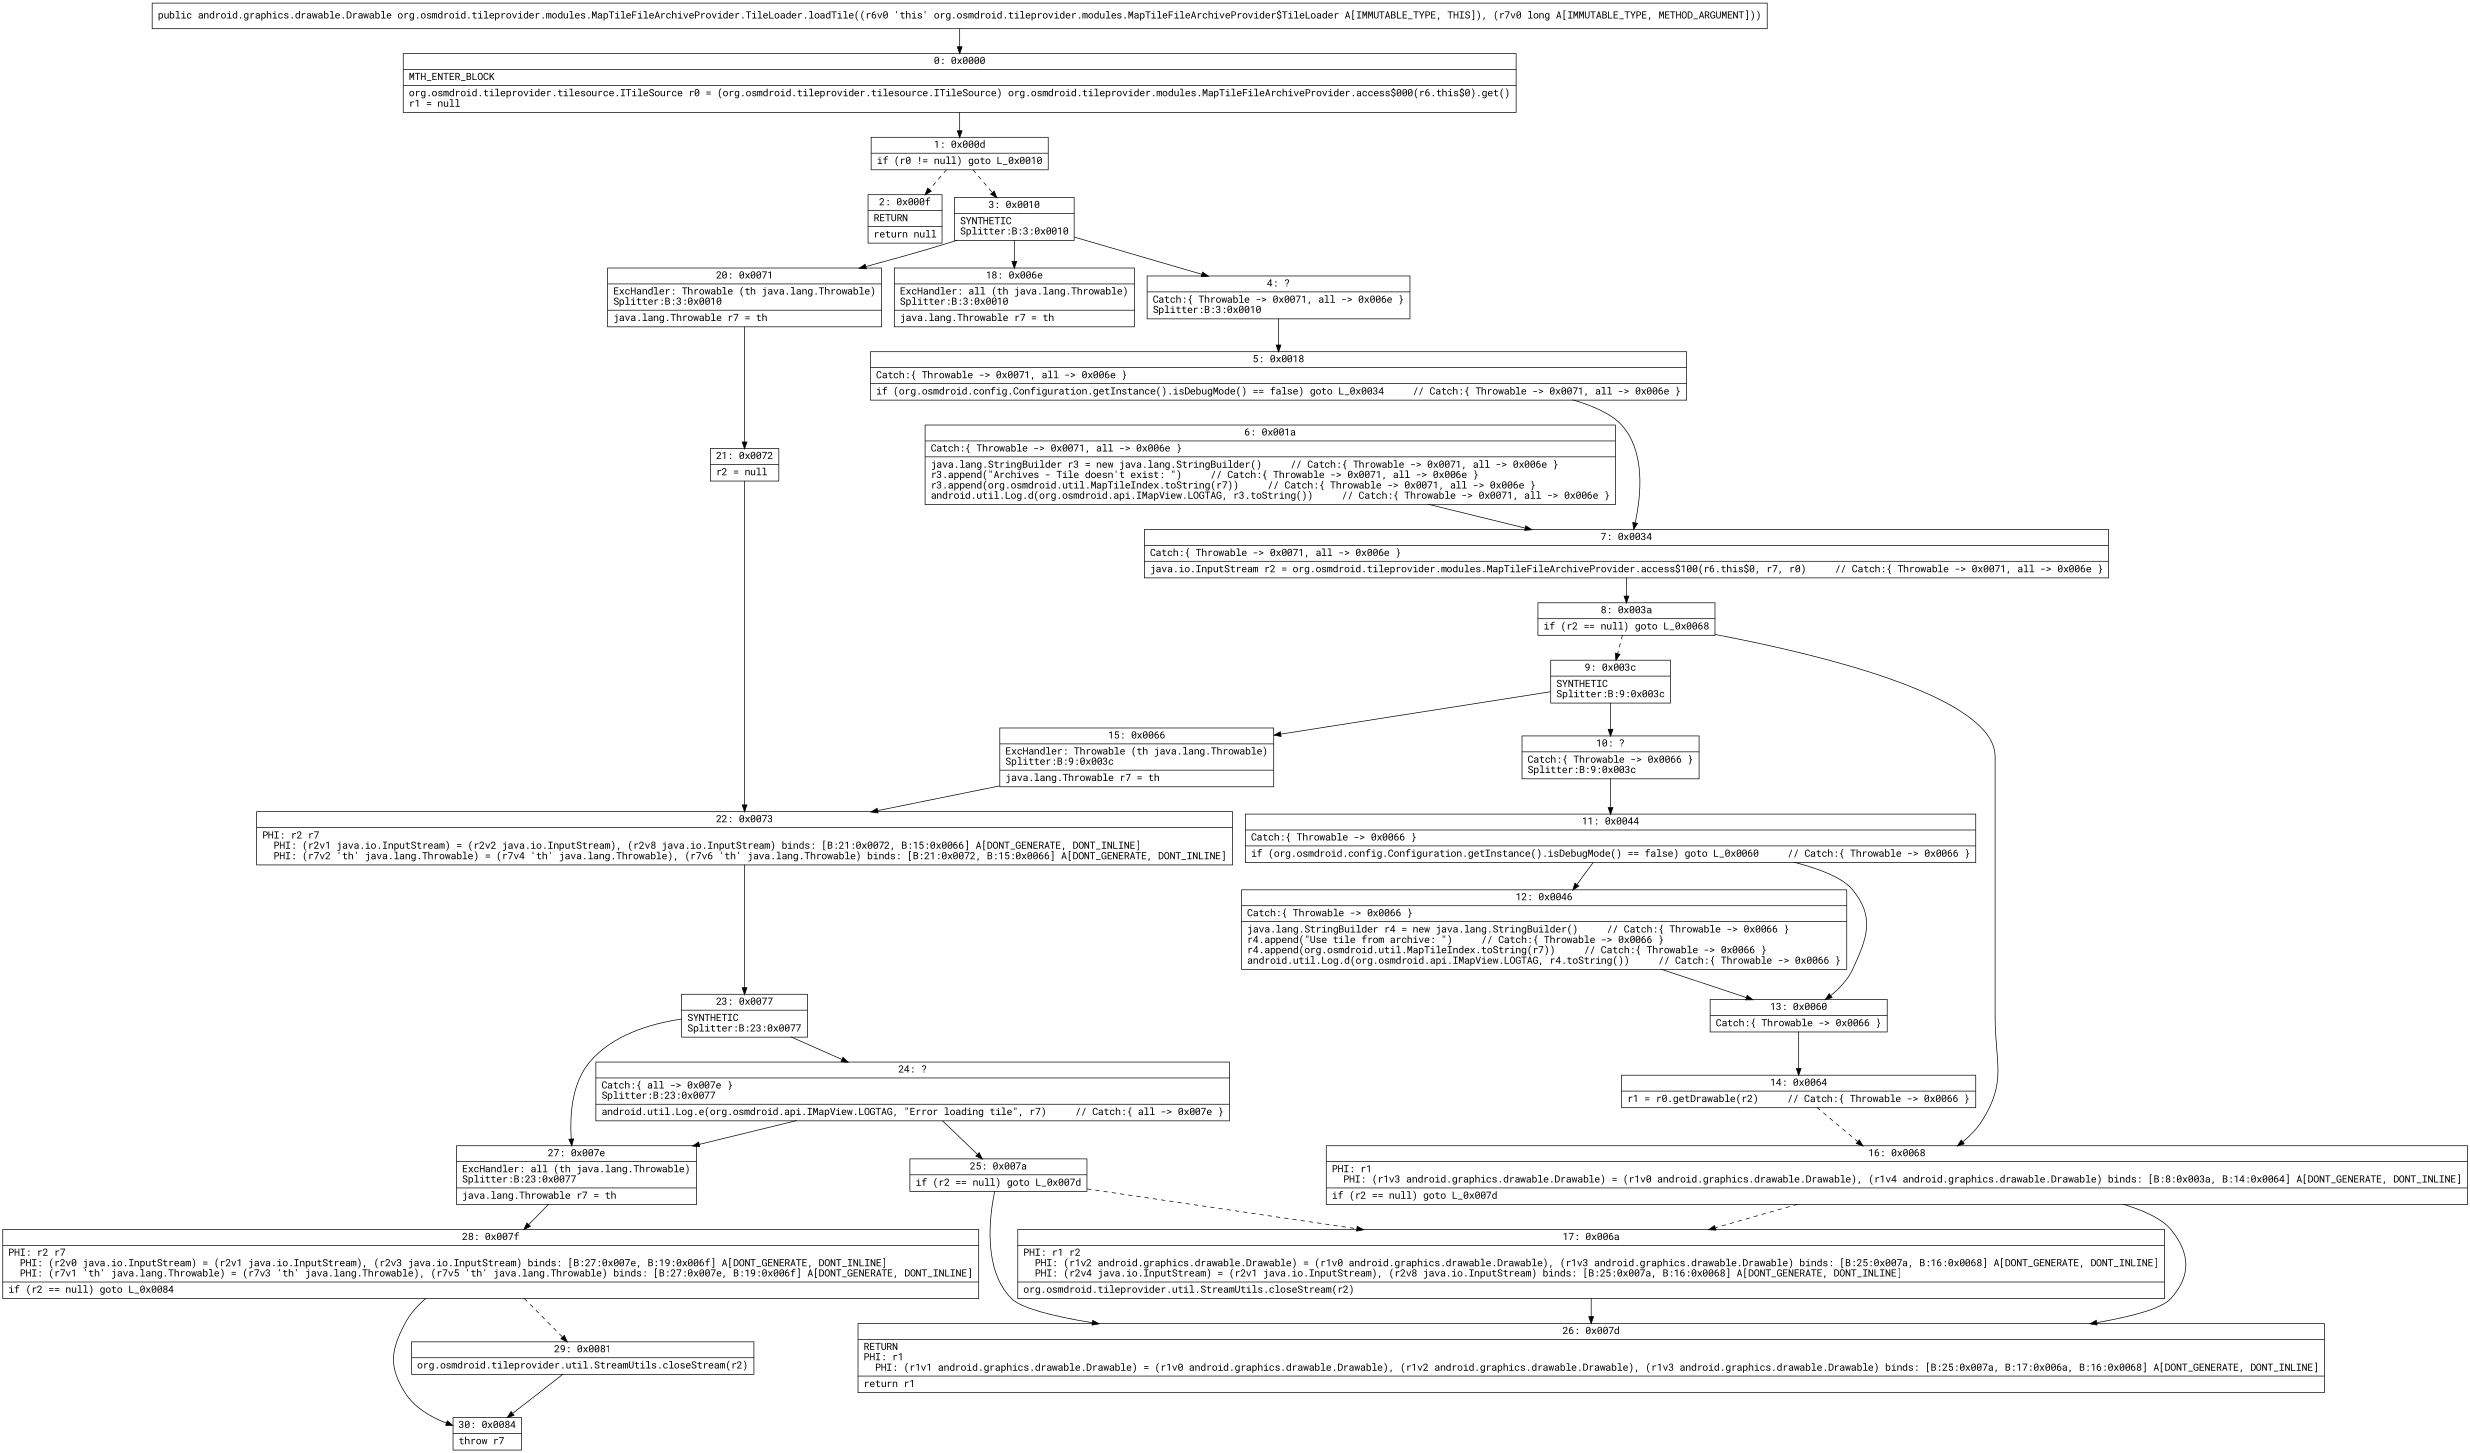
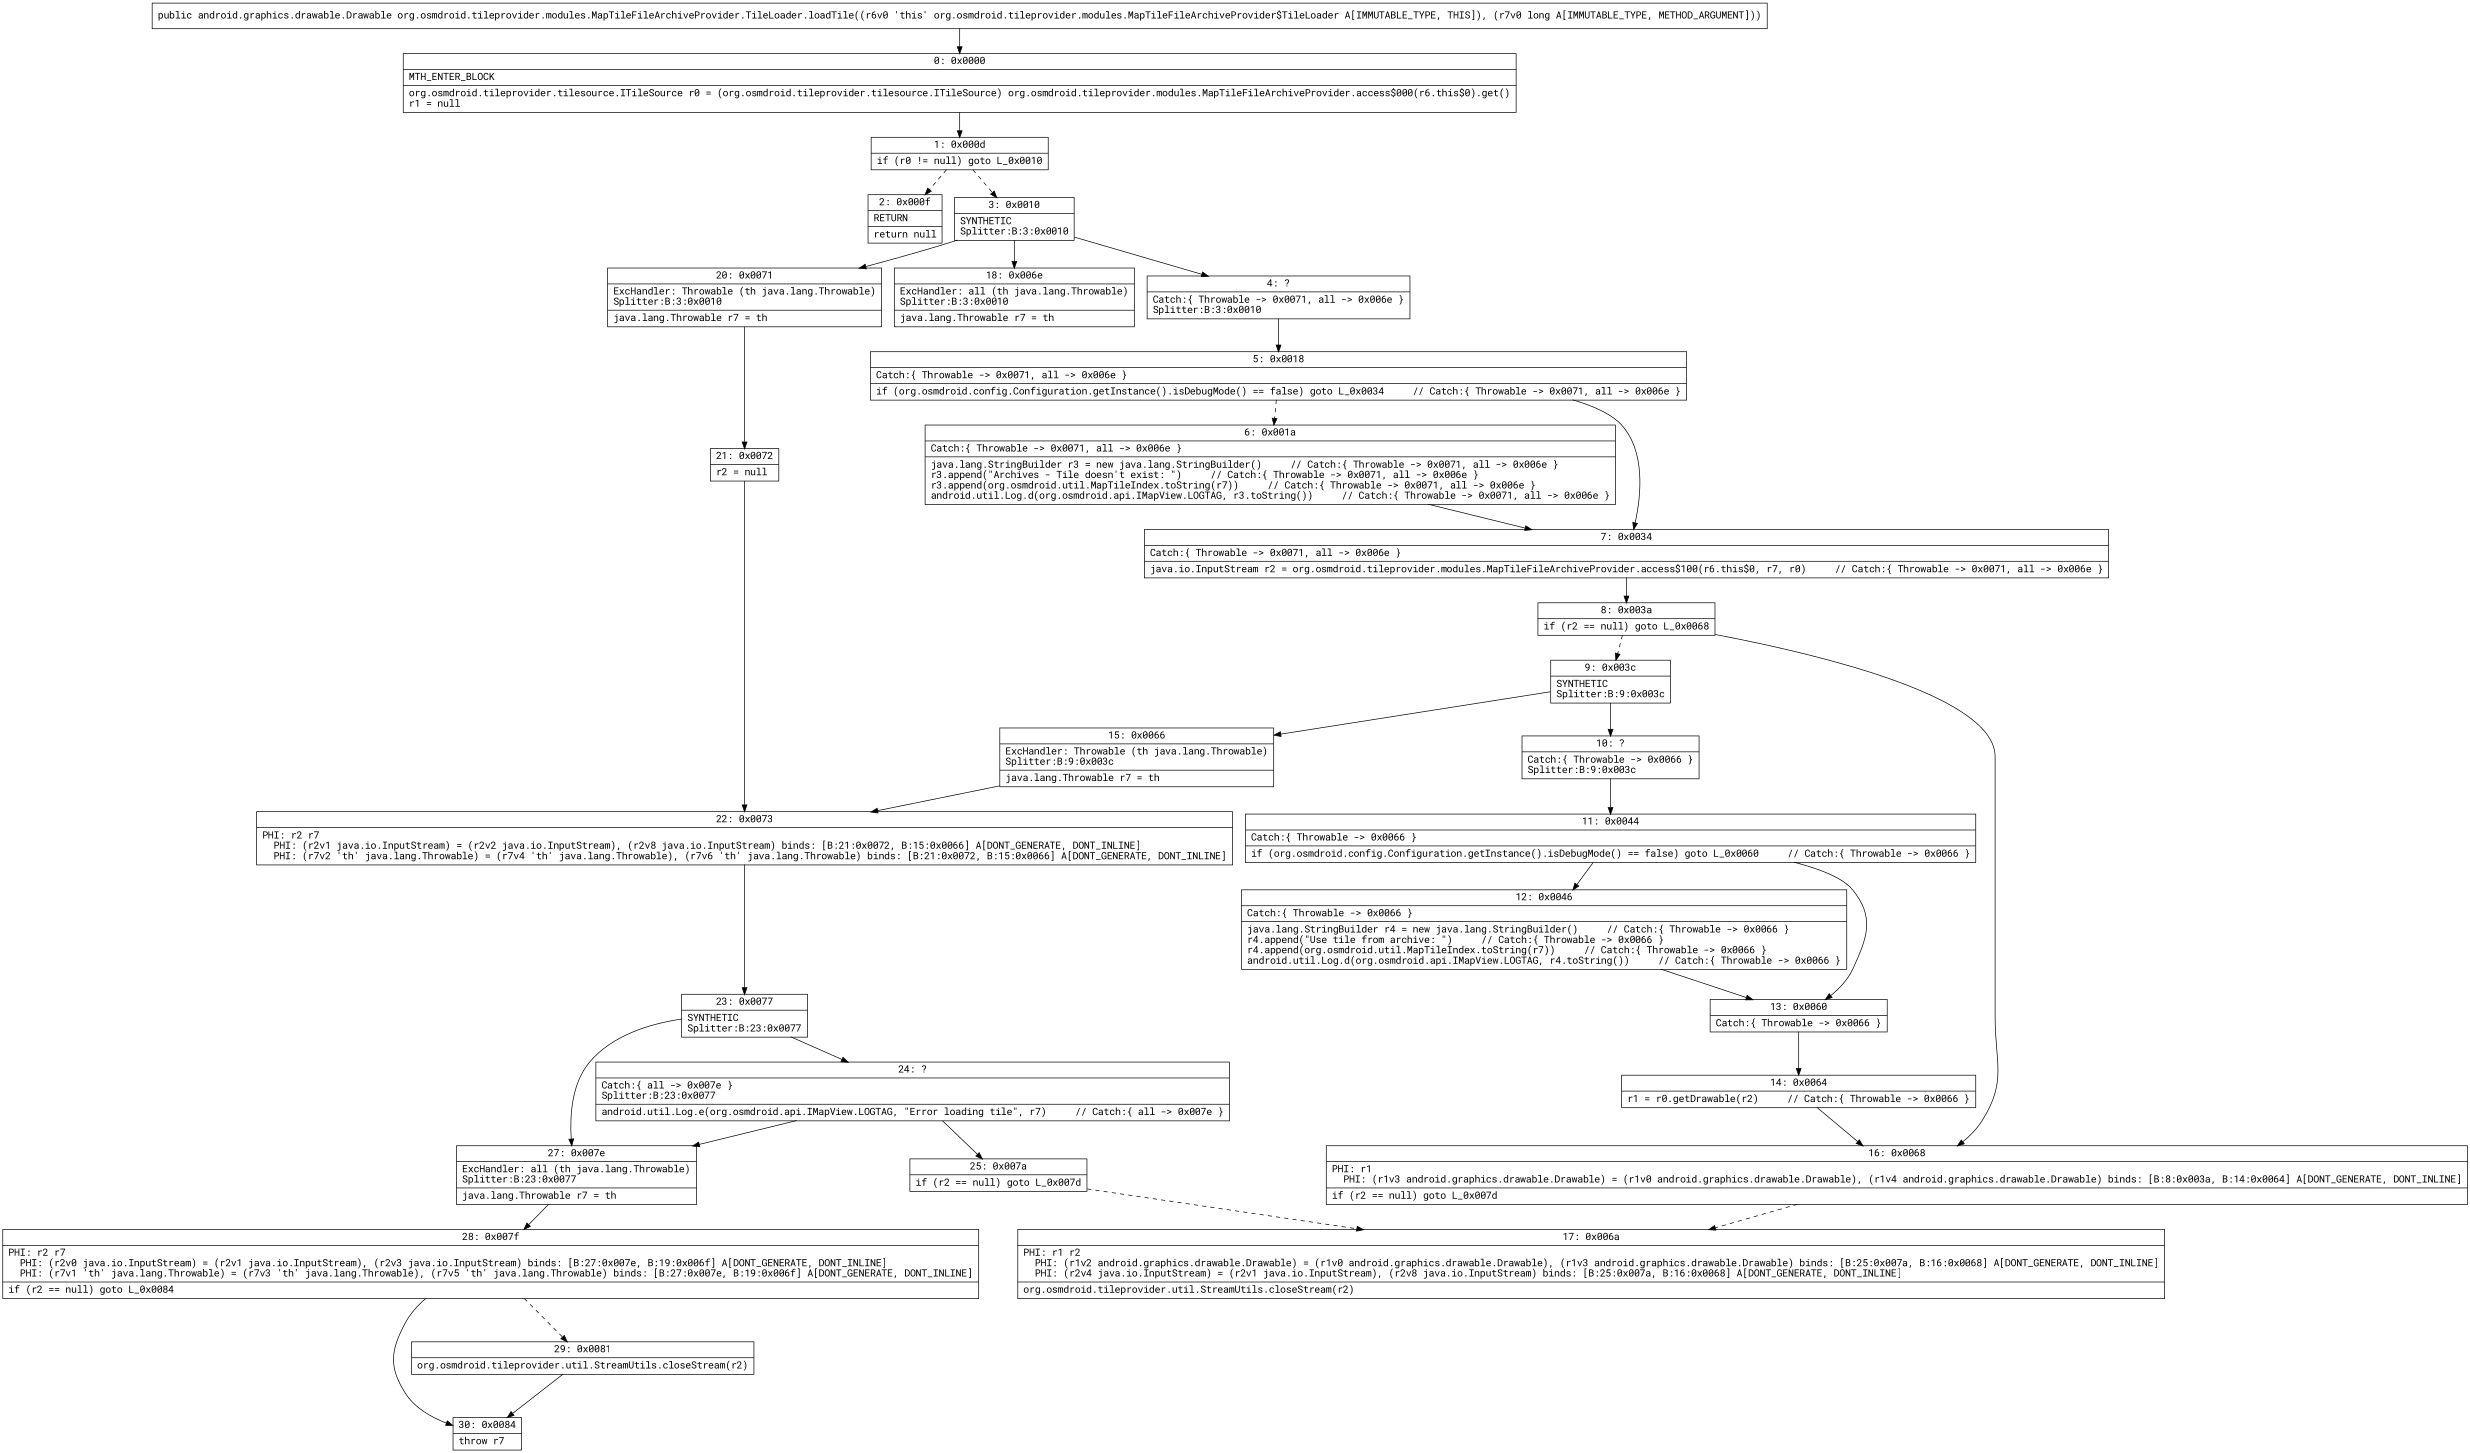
none -> (1275, 409)
(1837, 1125) -> (1837, 1125)
(1591, 1358) -> none
